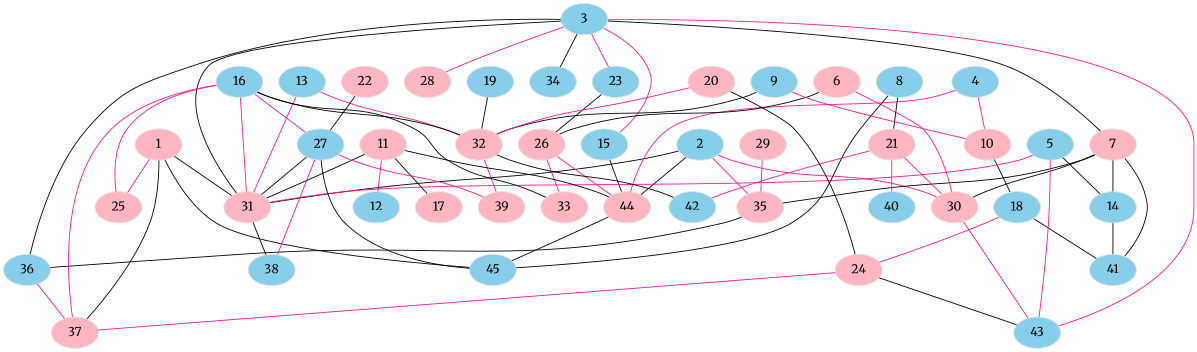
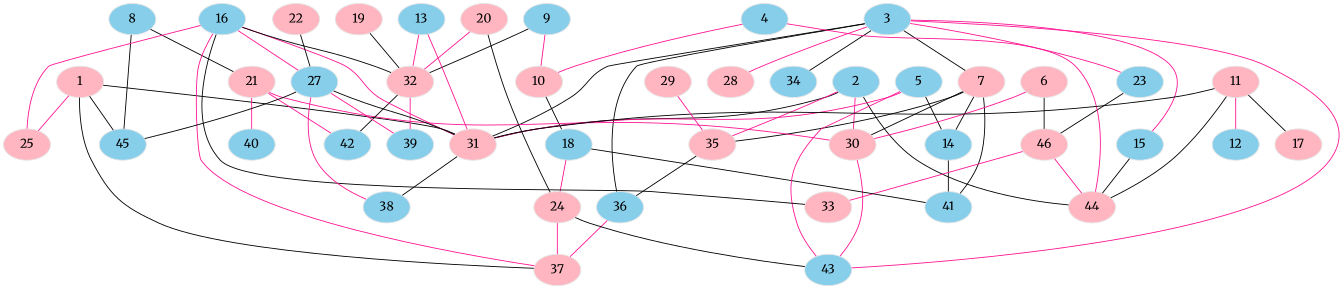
(490, 82) -> (359, 19)
(542, 145) -> (1044, 145)
(502, 207) -> (410, 145)
(560, 239) -> none
